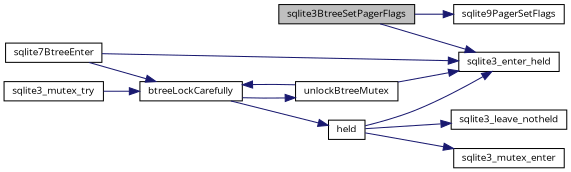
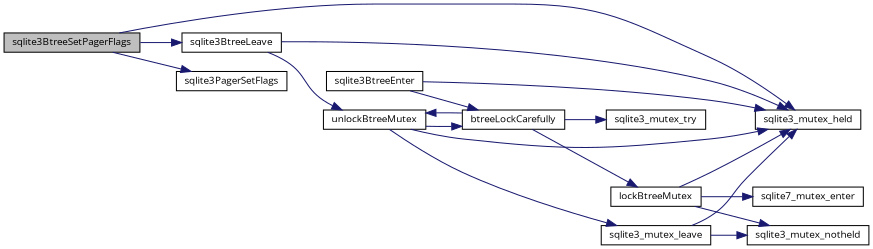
(509, 14) -> (232, 81)
none -> (232, 43)
(54, 53) -> (375, 81)
(509, 62) -> (808, 120)
(116, 91) -> (580, 120)
(509, 120) -> (808, 235)
(347, 130) -> (656, 197)
(509, 158) -> (808, 197)
none -> (656, 235)
